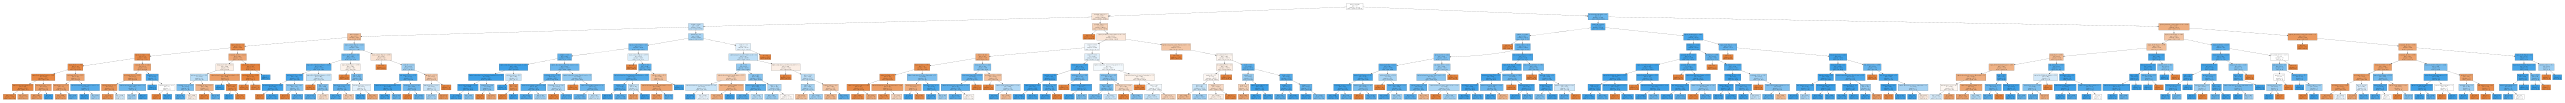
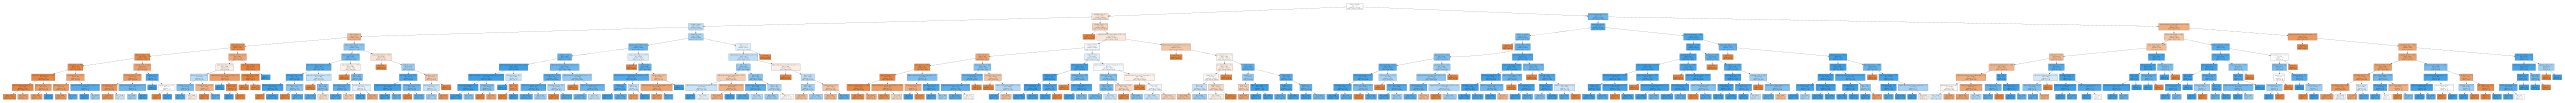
(1889, 97) -> (1889, 97)
